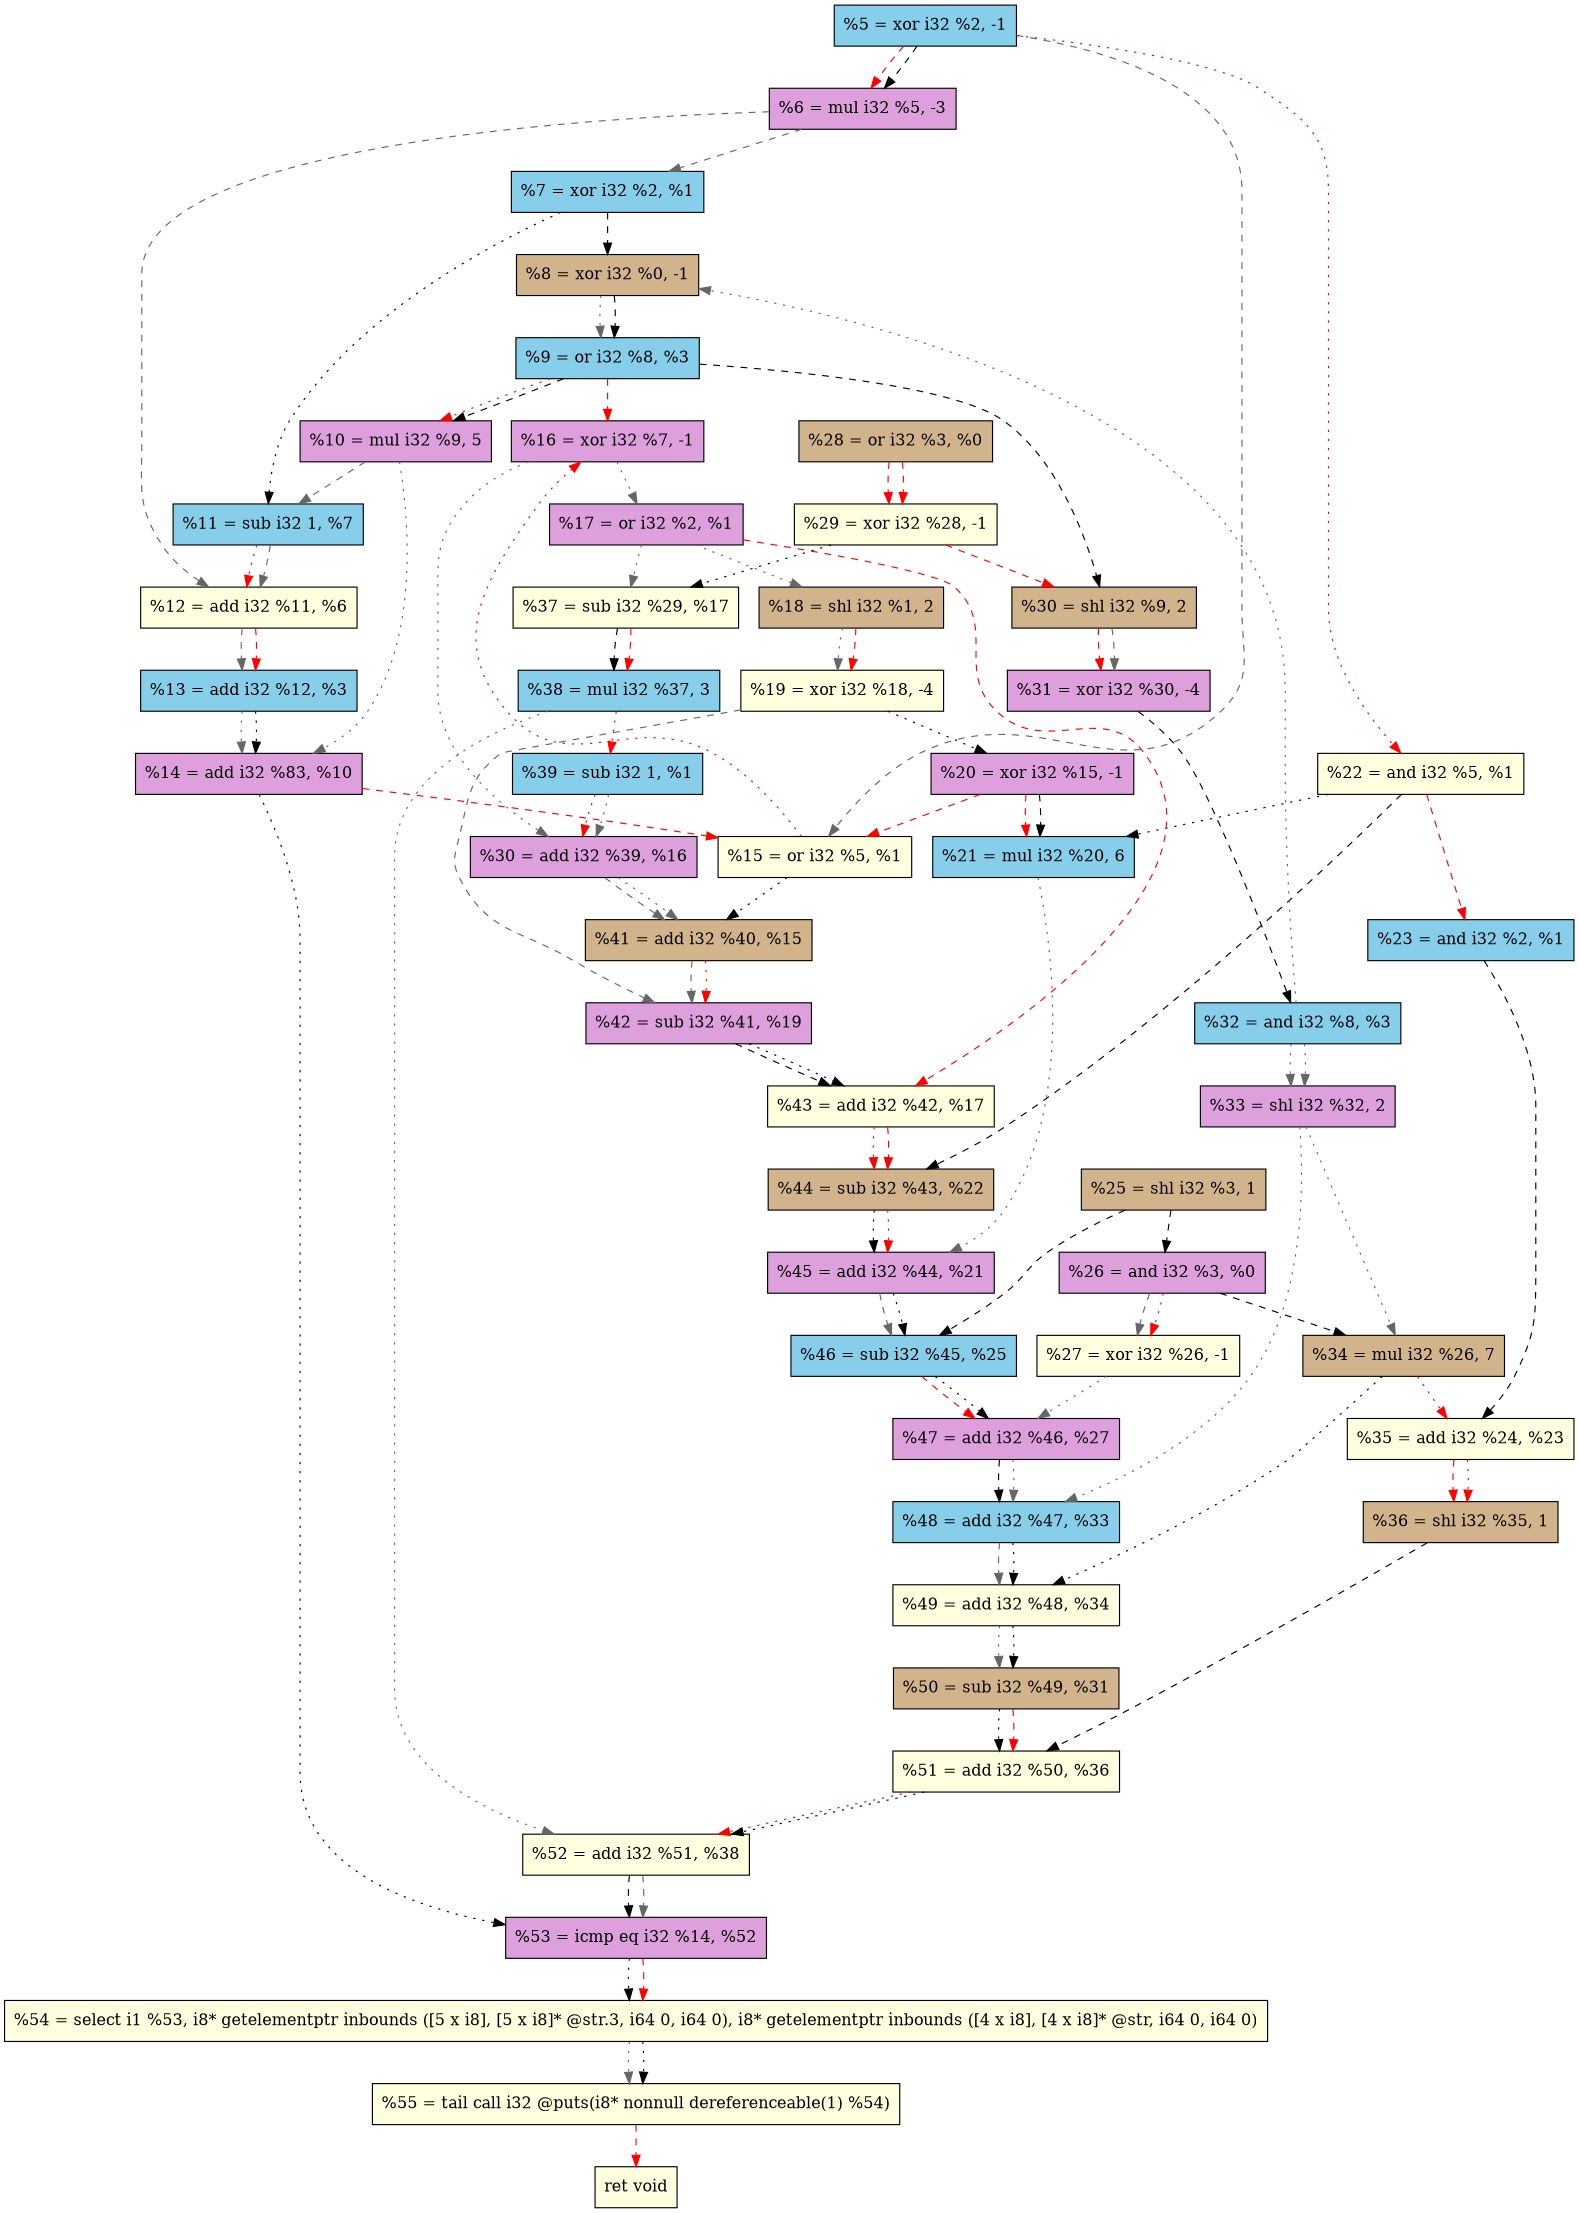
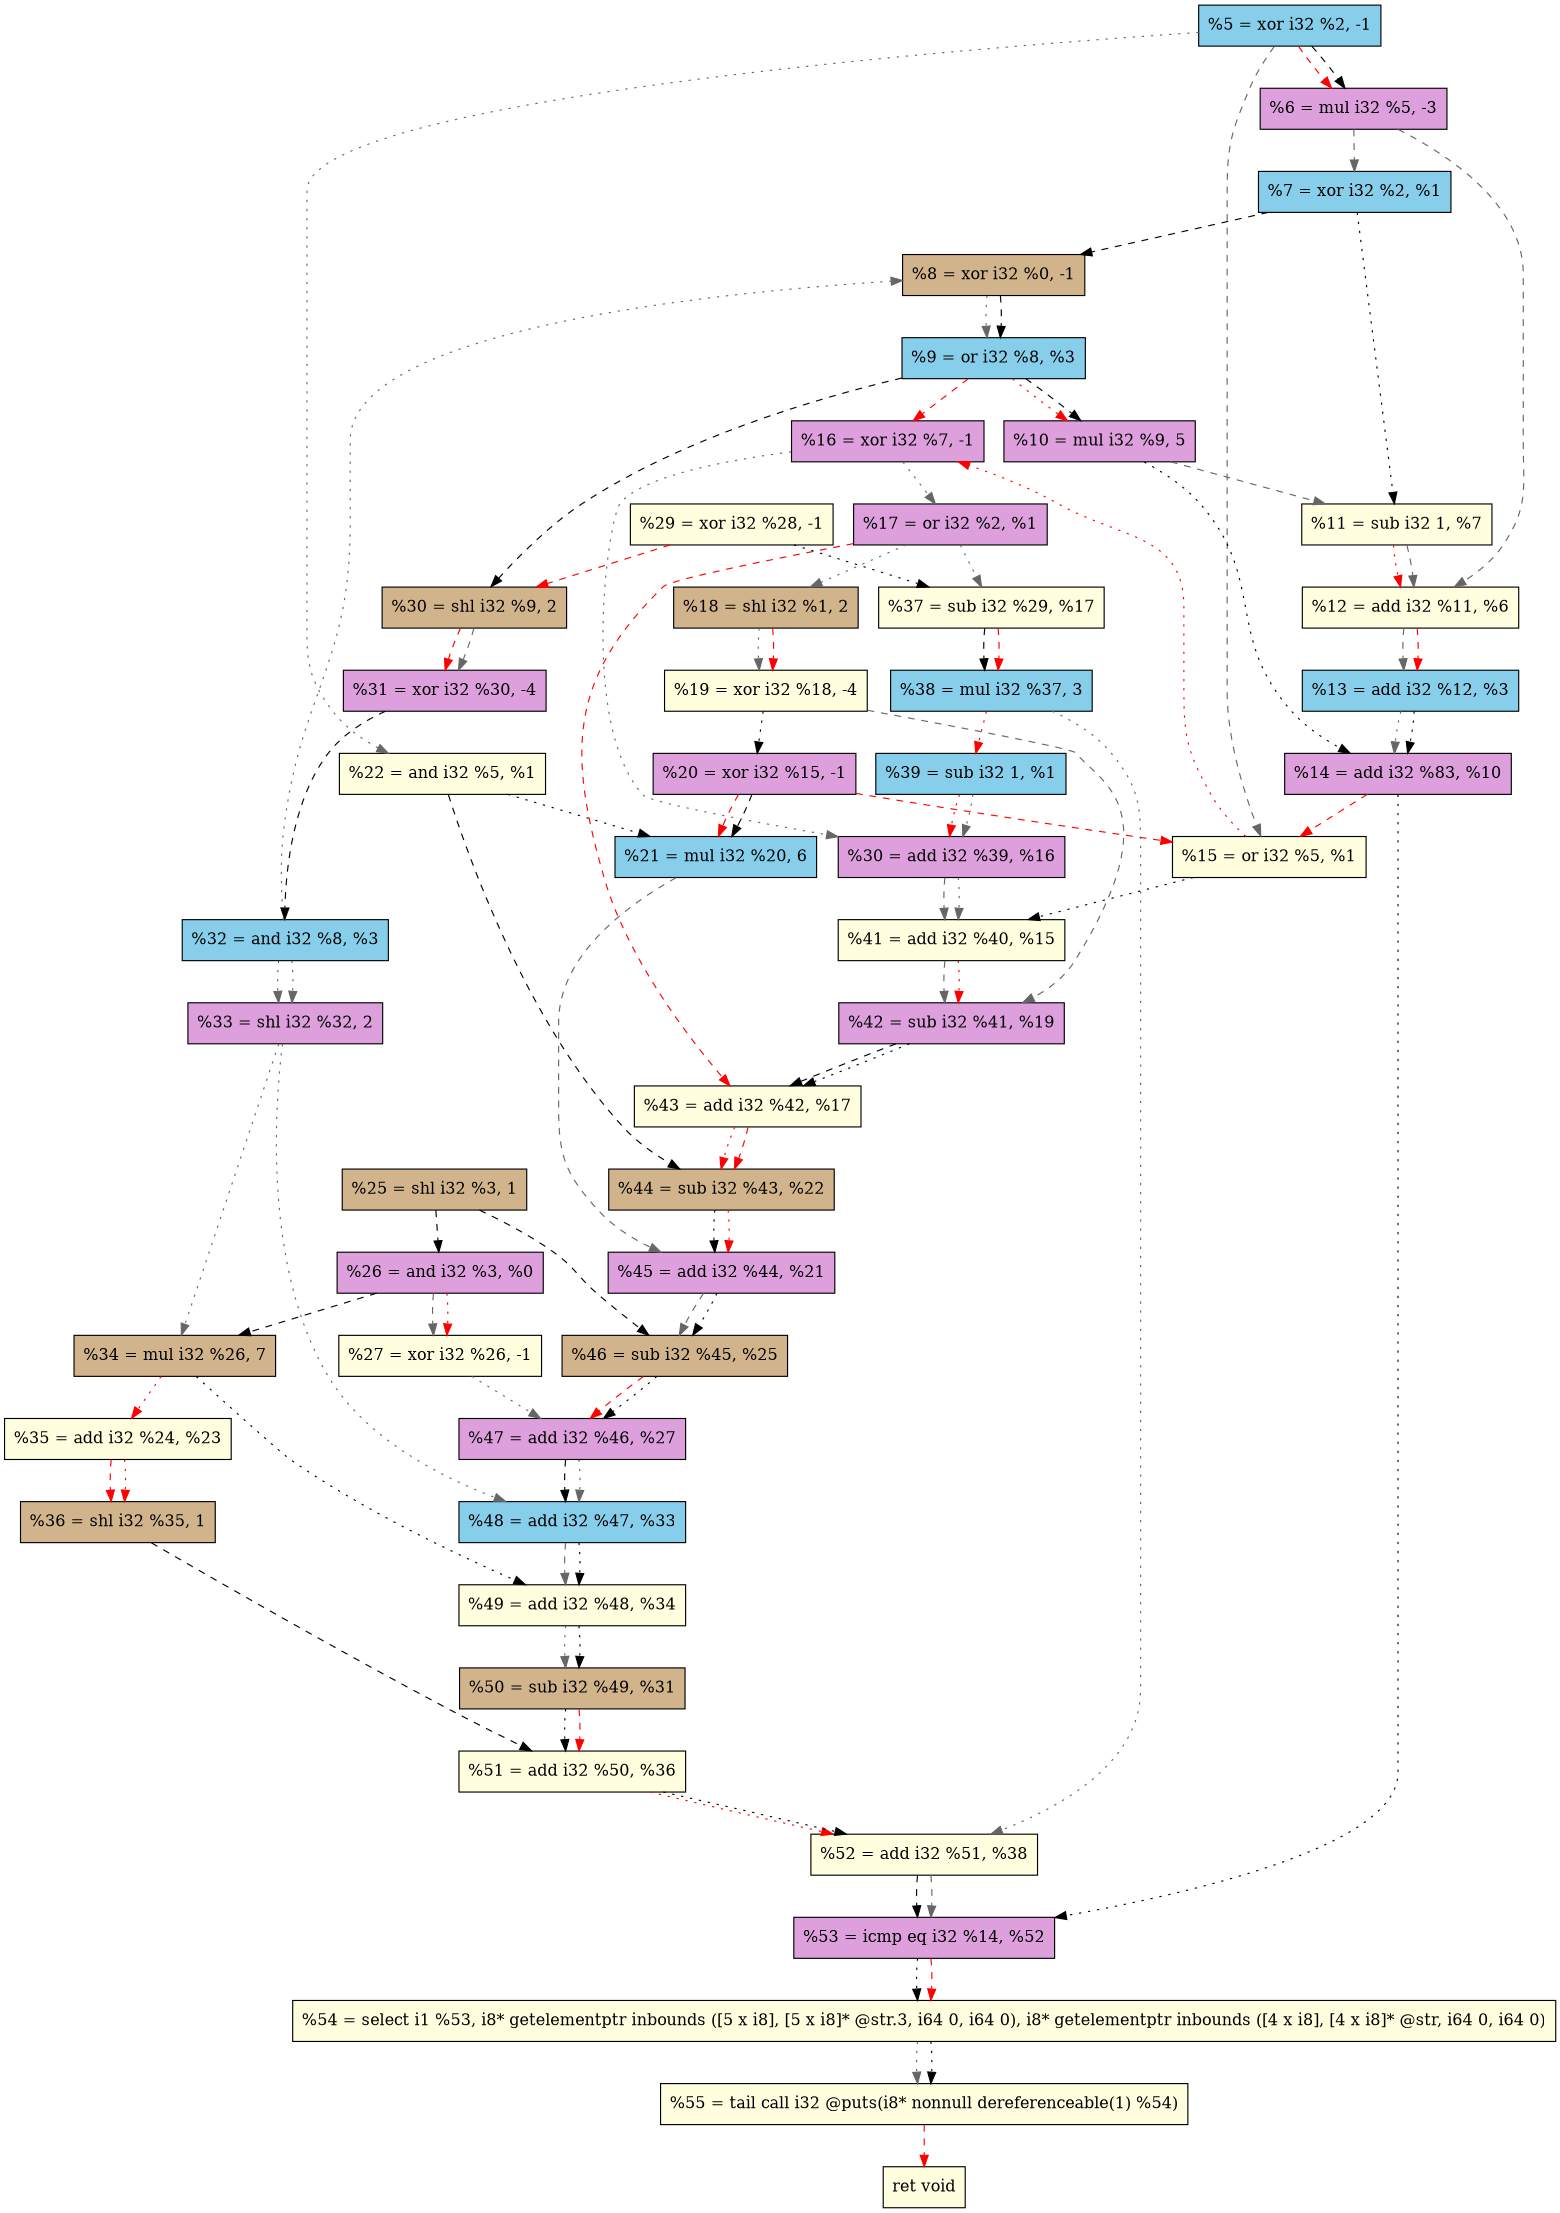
(1329, 286) -> (453, 121)
(896, 441) -> none
(268, 524) -> (1397, 524)
(402, 618) -> (1245, 603)
(699, 940) -> (952, 940)
(1471, 940) -> none
(1049, 1077) -> (559, 1057)
(904, 1356) -> (675, 1356)
